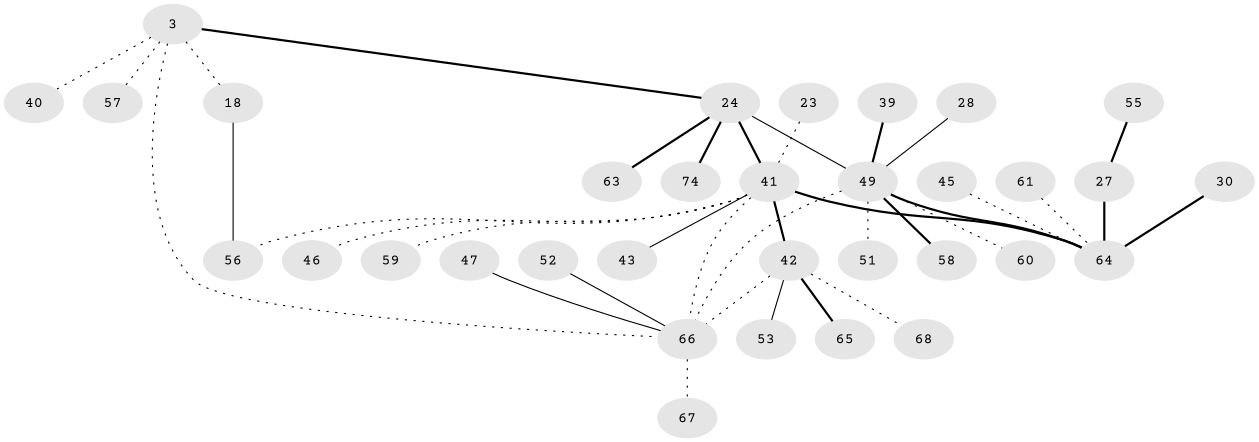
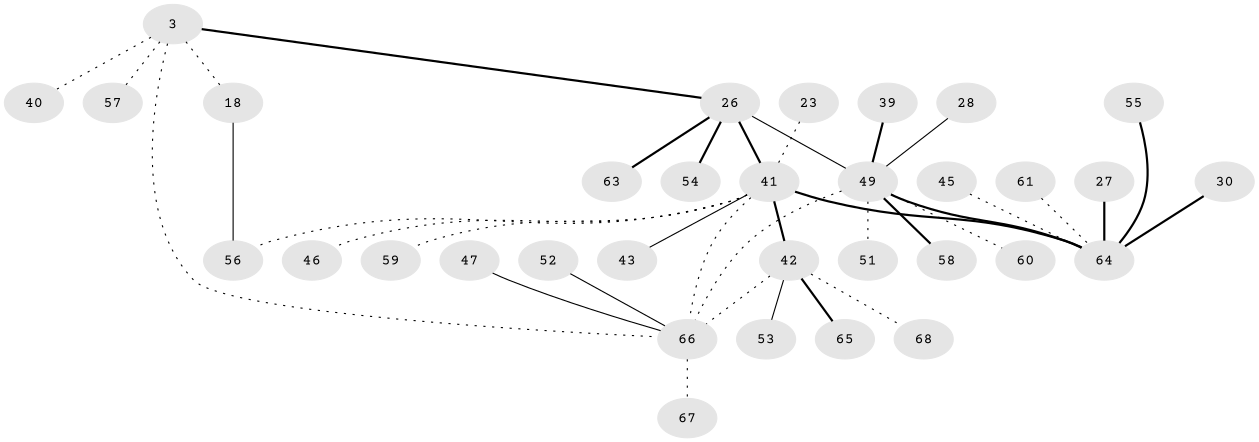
(730, 103) -> (730, 103)
(1119, 142) -> (1147, 186)
(691, 182) -> (691, 182)
